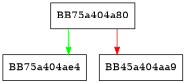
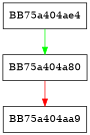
(69, 38) -> (45, 38)
(141, 68) -> (45, 119)
